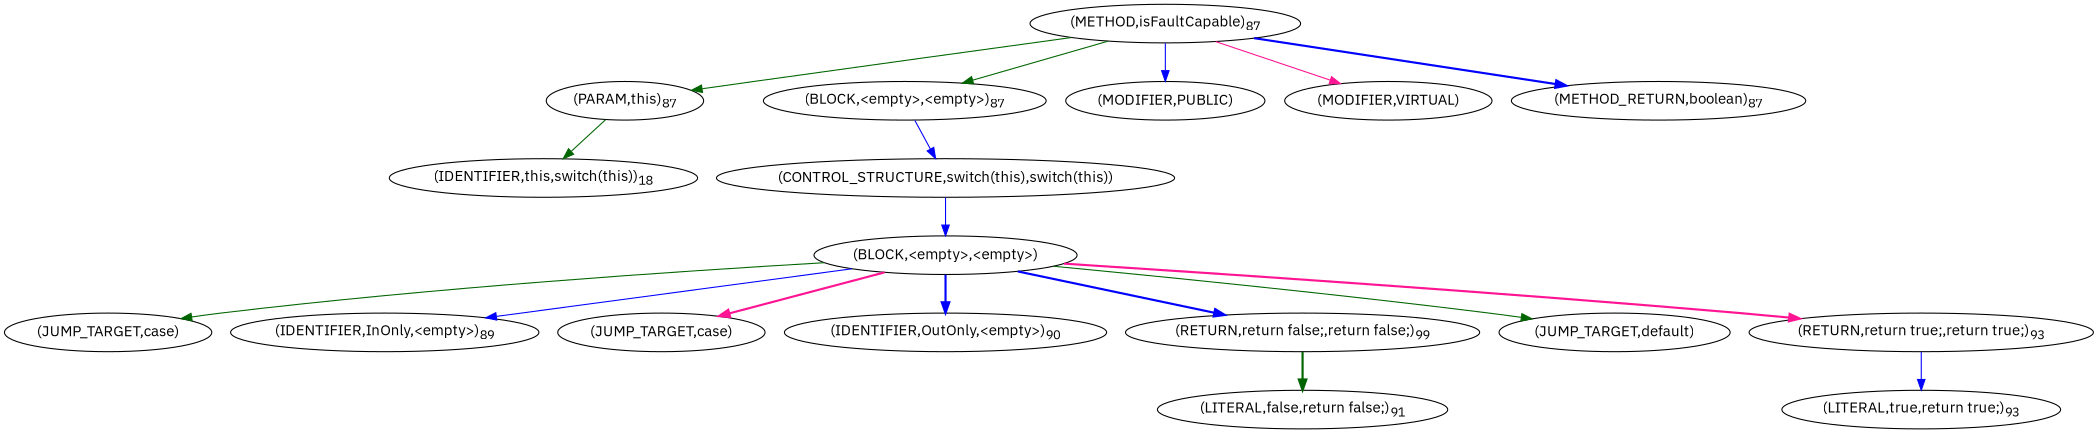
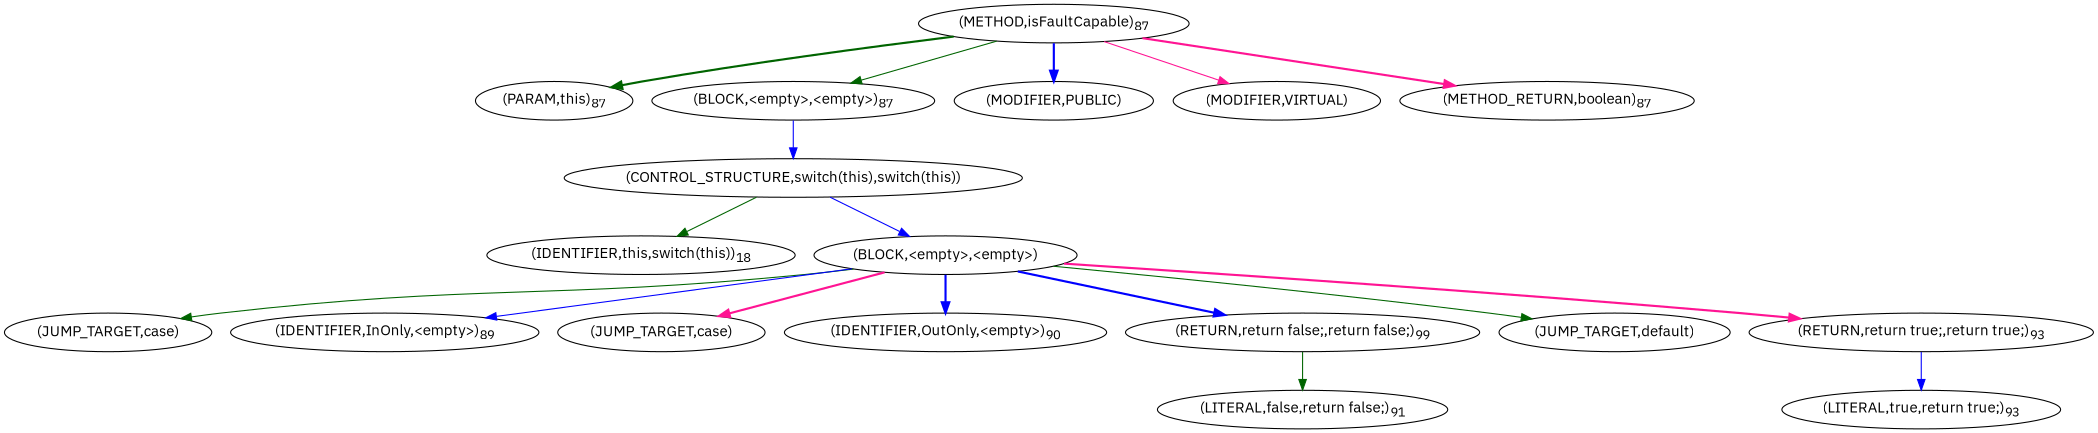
(1165, 57) -> (1054, 57)
(1405, 61) -> (1293, 61)
(887, 63) -> (788, 59)
(588, 136) -> (722, 214)
(1303, 366) -> (1303, 366)
